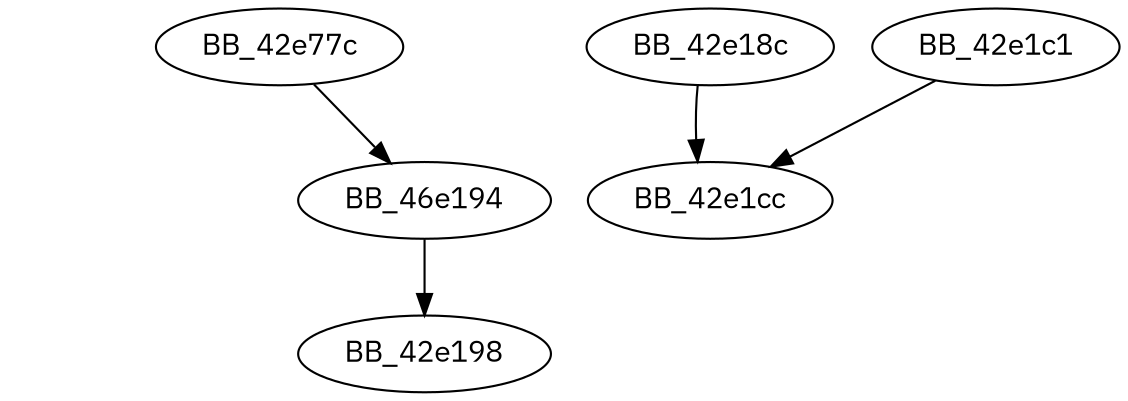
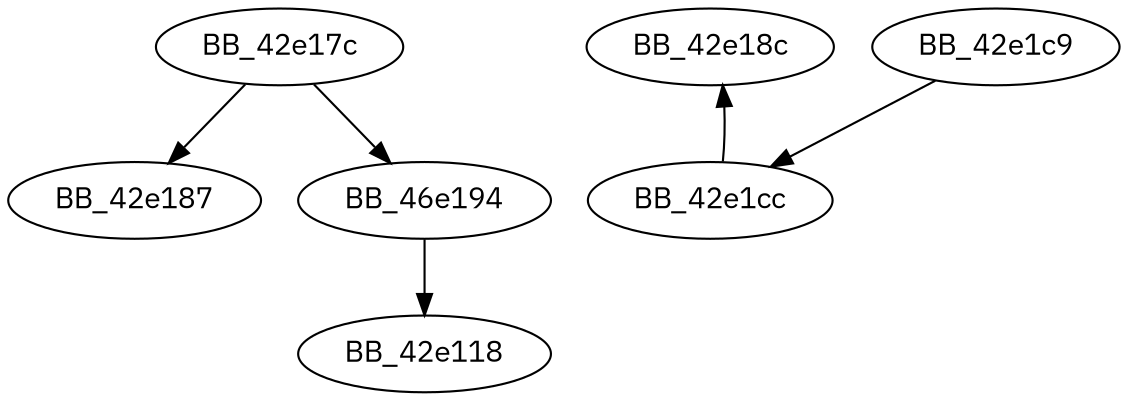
(280, 47) -> (280, 47)
(996, 47) -> (996, 47)
(696, 113) -> (725, 134)
none -> (135, 200)
(425, 354) -> (425, 354)
